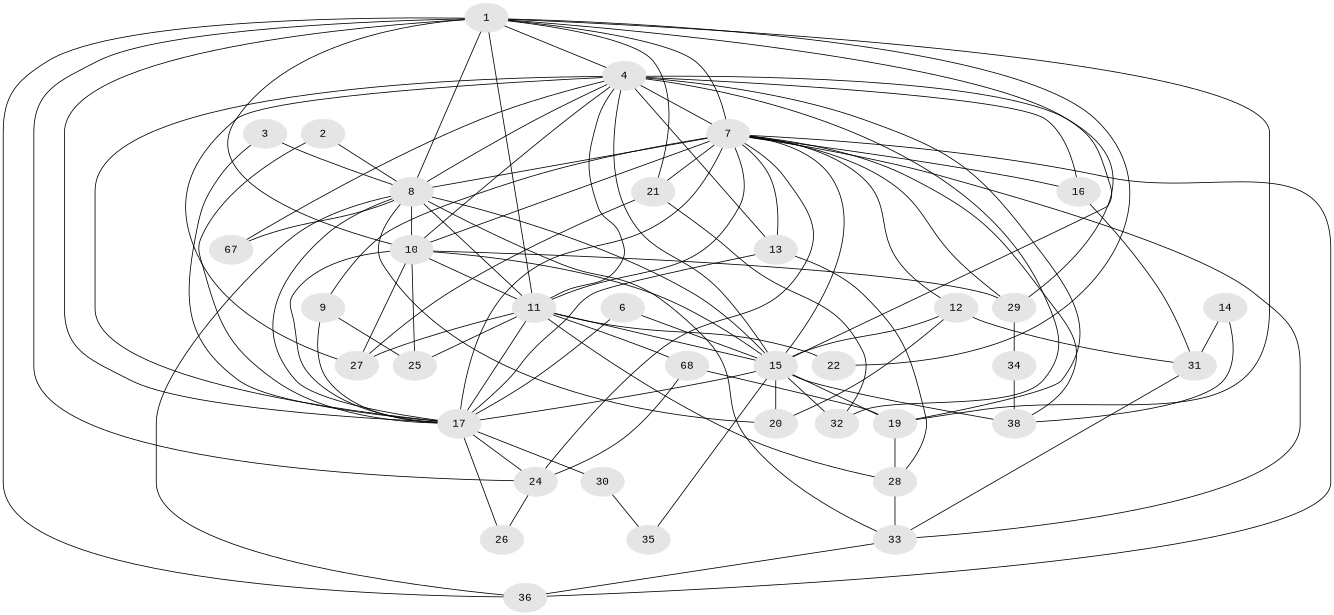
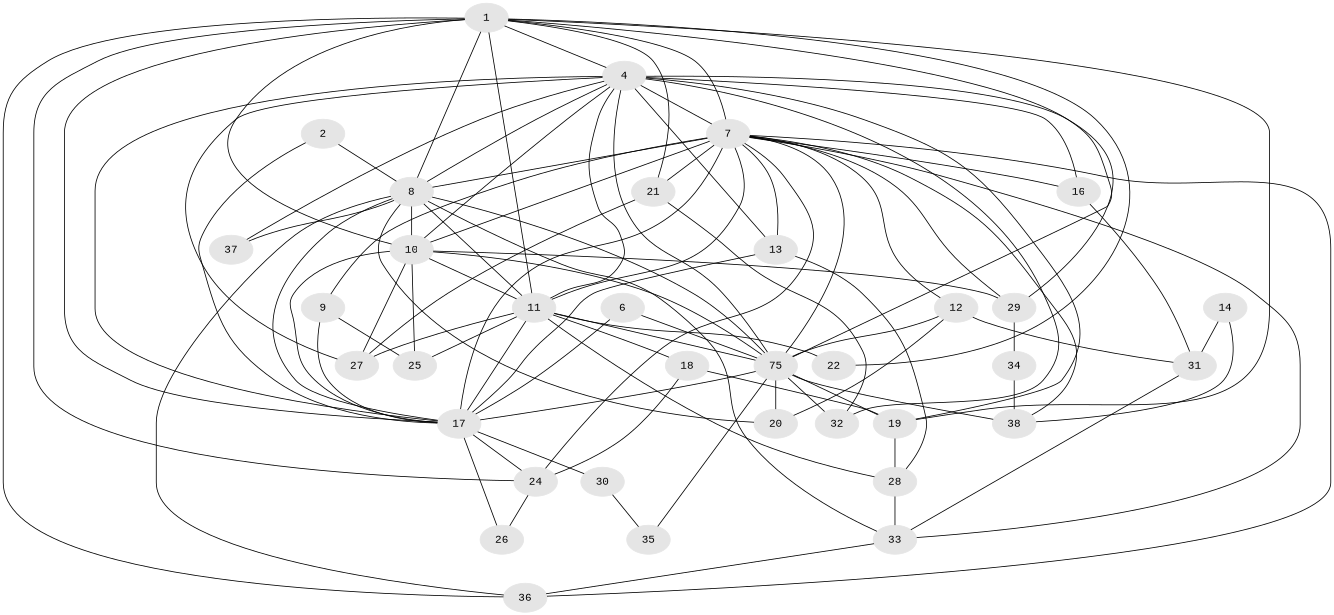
(265, 134) -> none
(231, 250) -> (231, 250)
(687, 366) -> (687, 366)
(776, 366) -> (776, 366)
